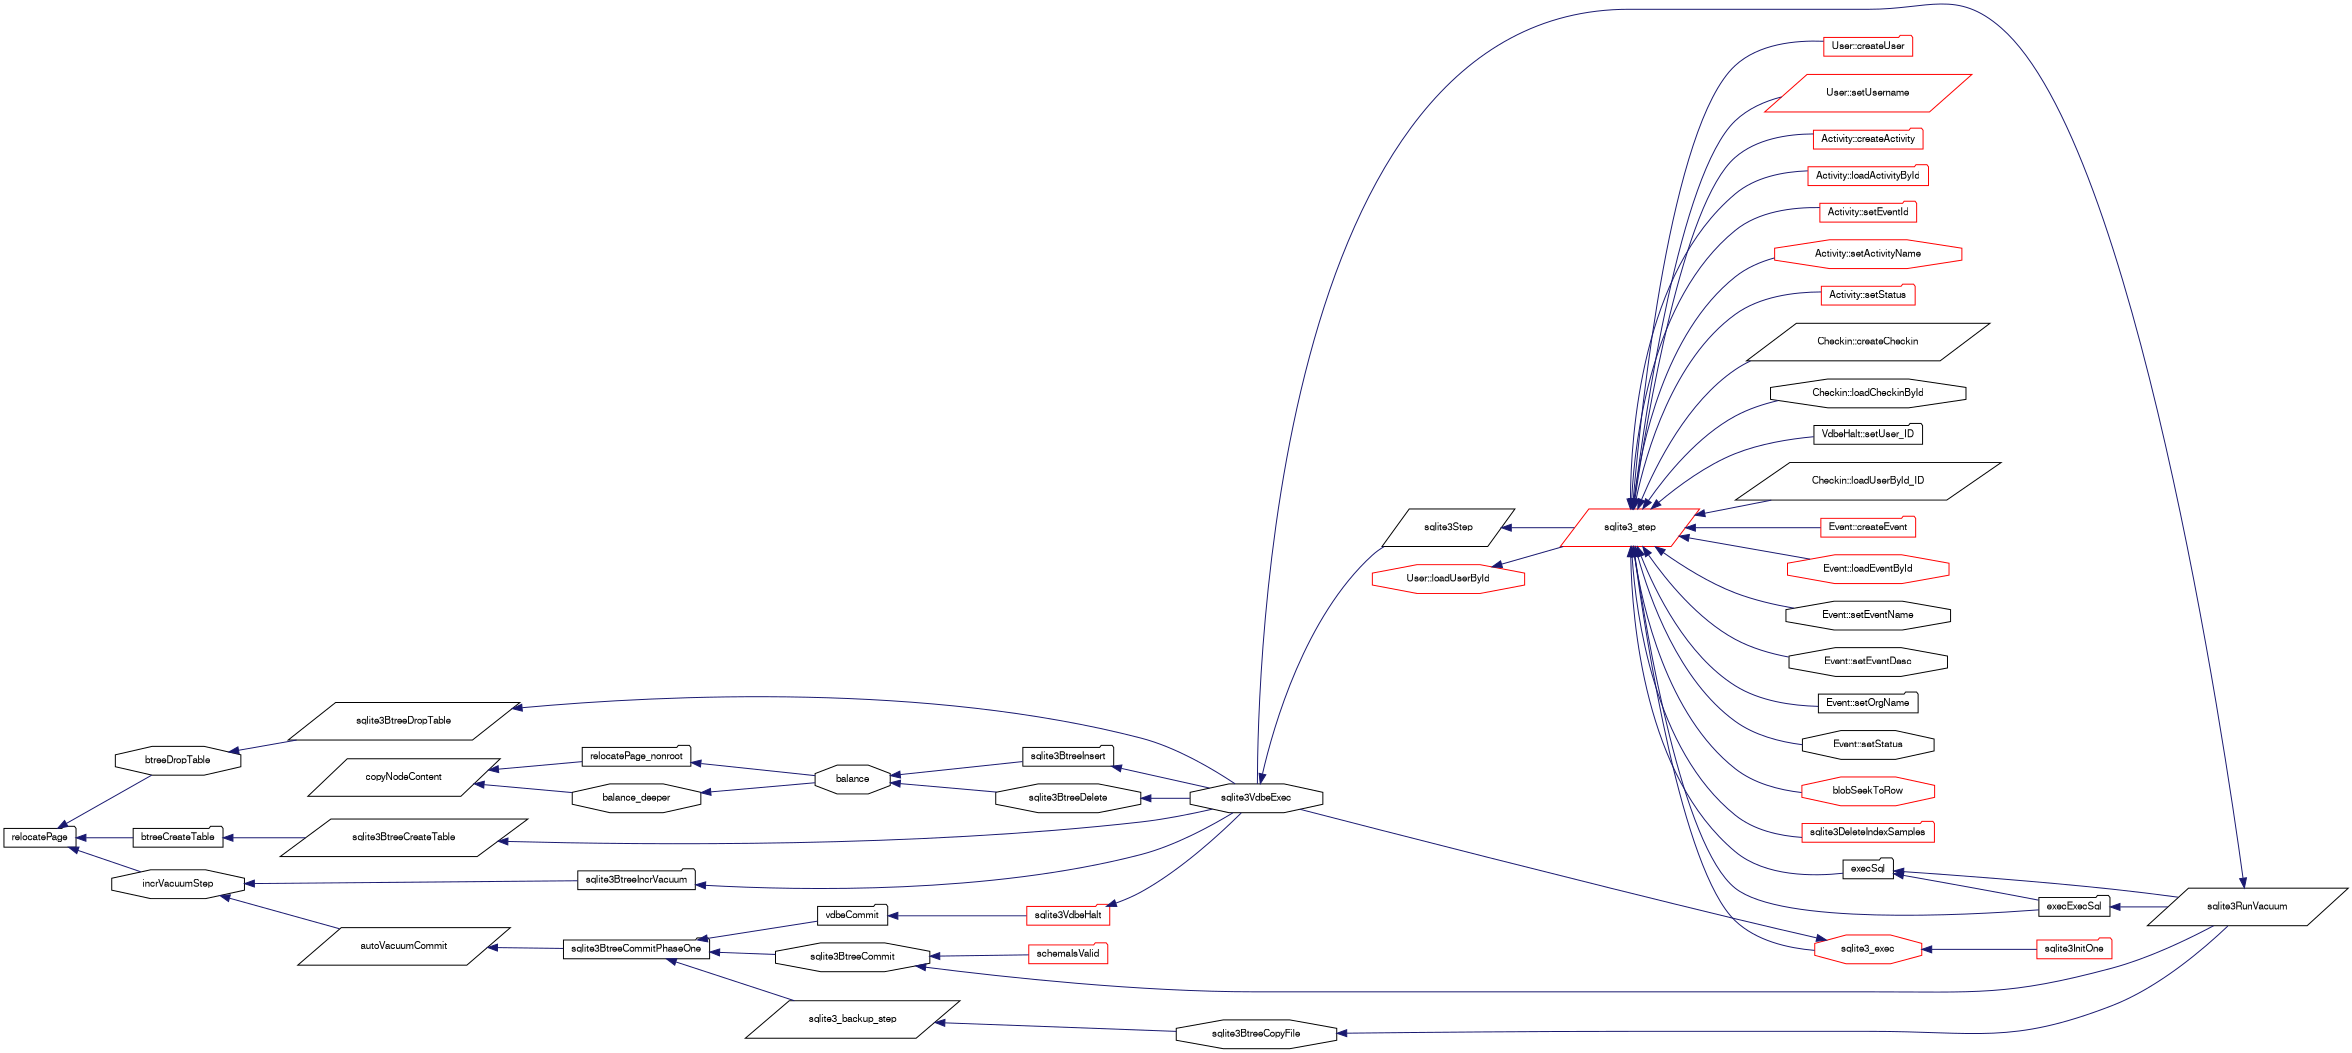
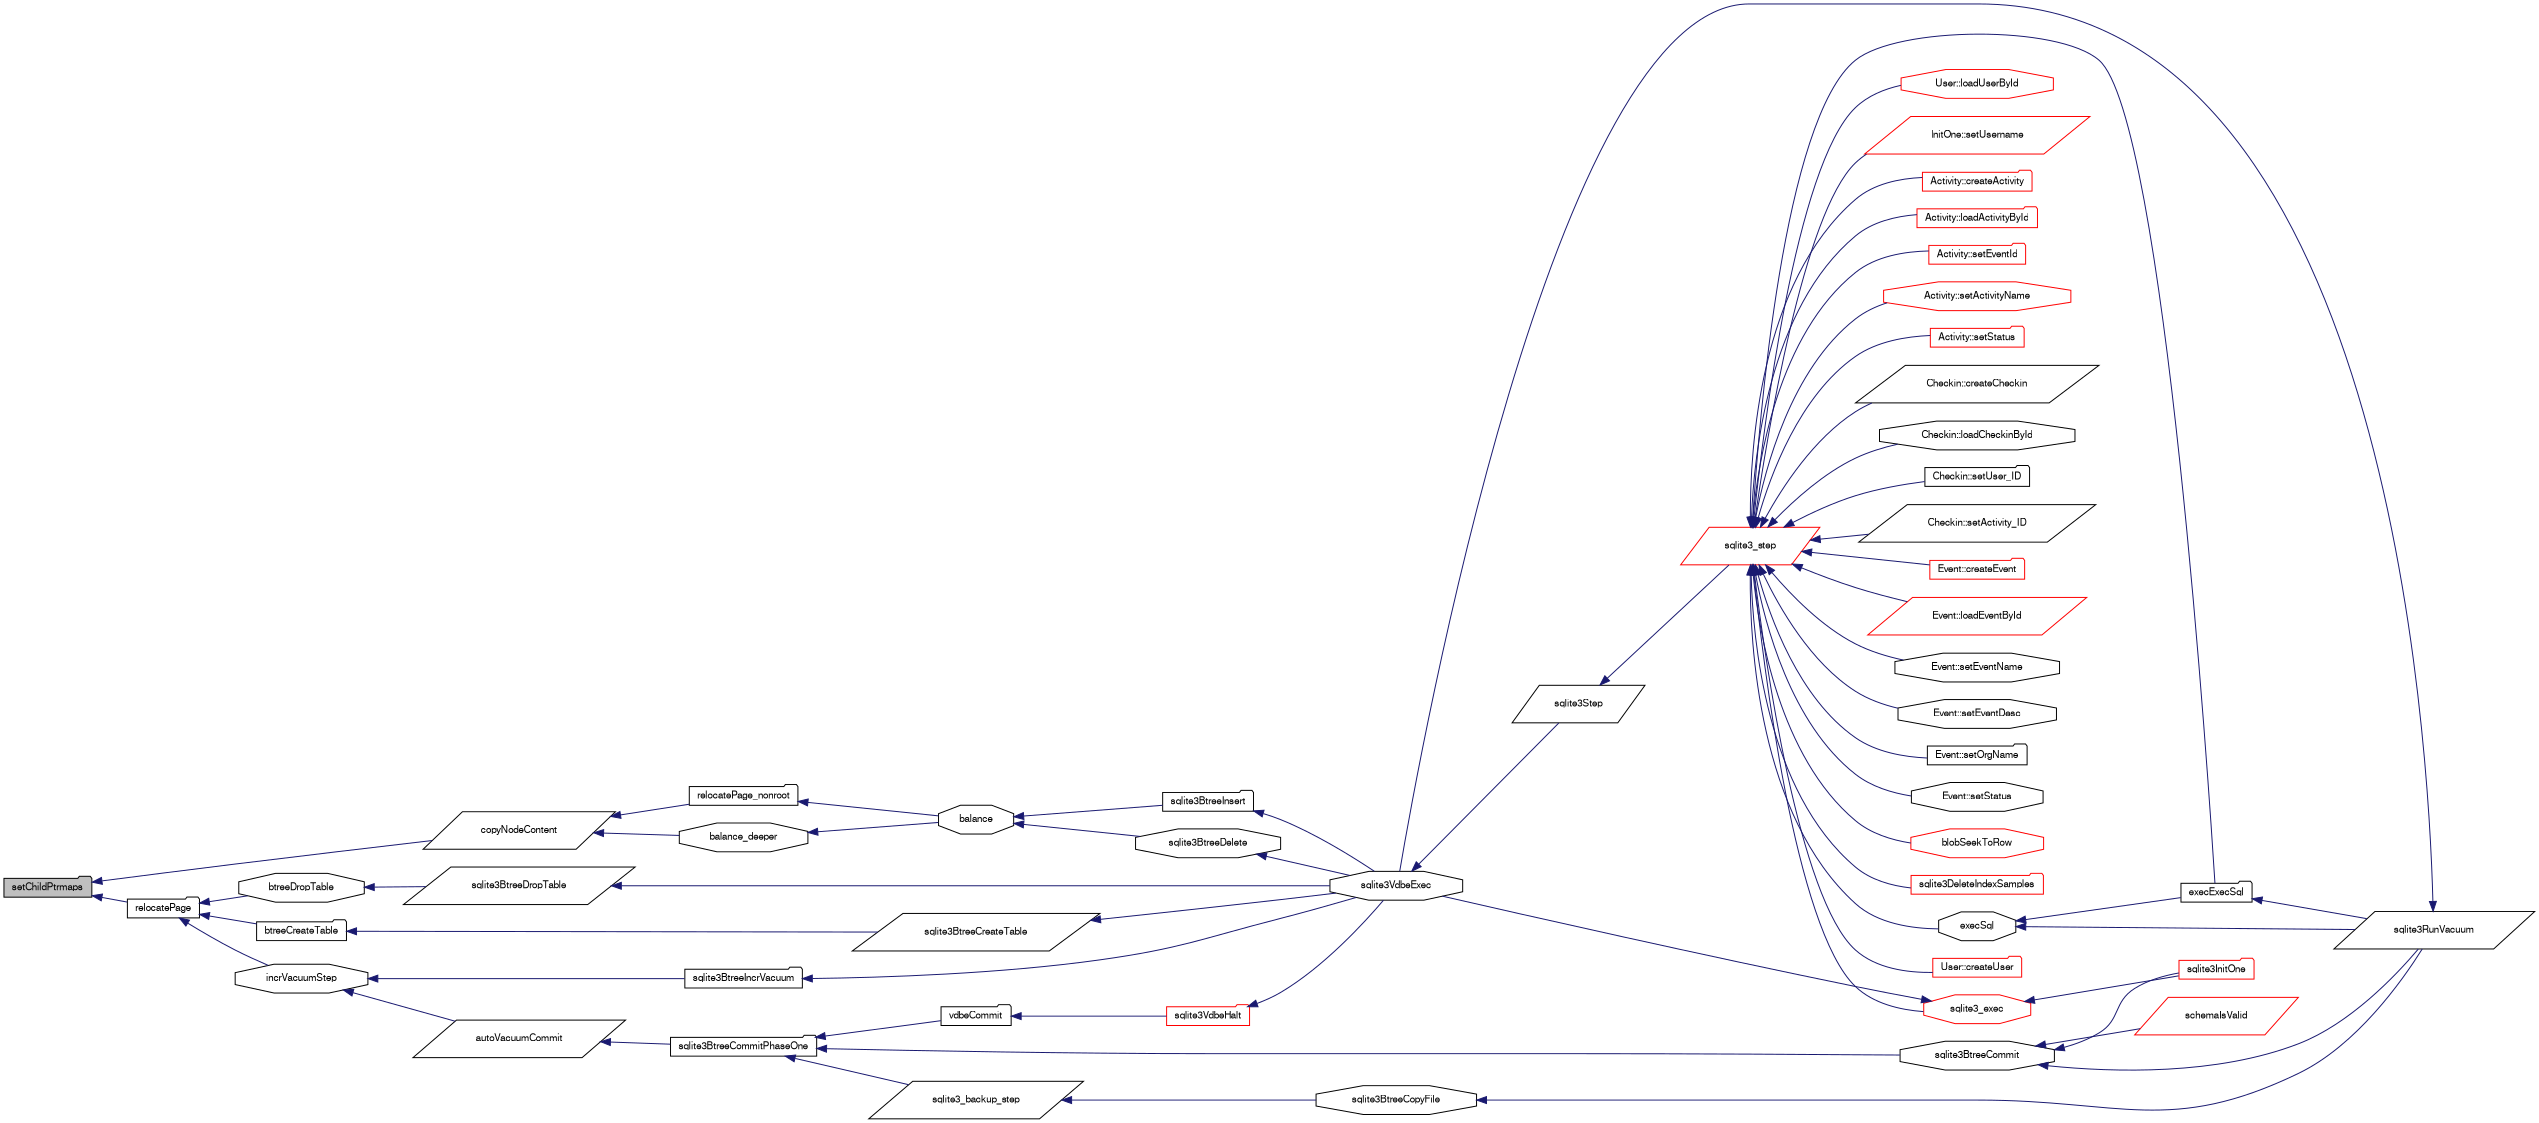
(1868, 93) -> (1977, 135)
(1868, 435) -> (1977, 477)
(1868, 481) -> (1977, 523)
(1532, 555) -> (1793, 270)
(1868, 569) -> (1977, 616)
(1868, 869) -> (1977, 926)
none -> (48, 888)
(1068, 954) -> (2217, 1016)
none -> (2119, 1007)
